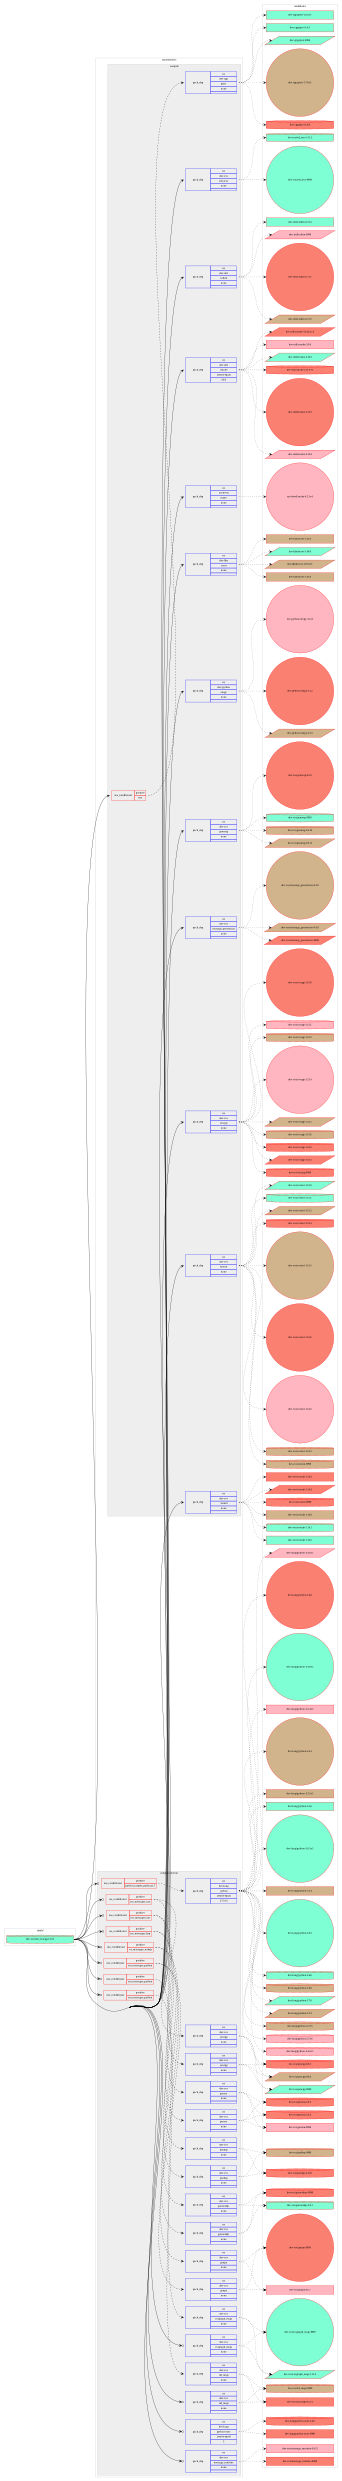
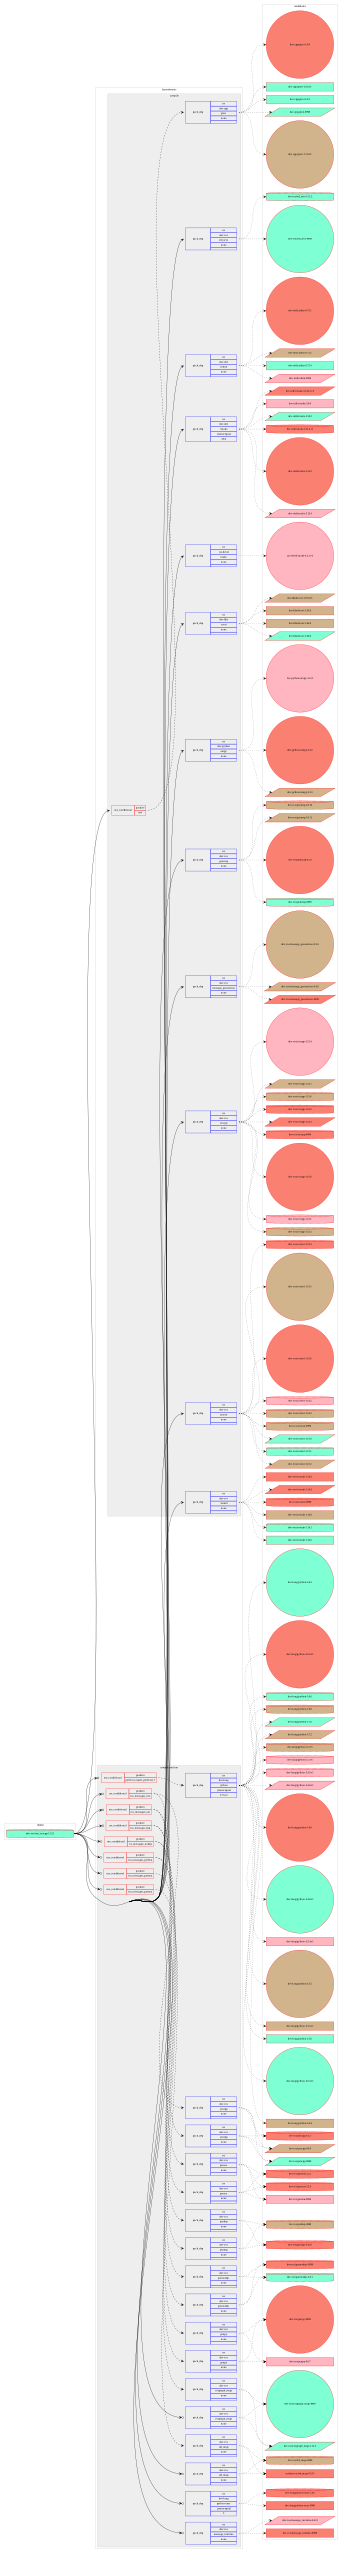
(300, 125) -> (300, 45)
(300, 1409) -> (300, 1401)
none -> (300, 1654)
(300, 2402) -> (300, 2474)
(300, 2449) -> (300, 2520)
